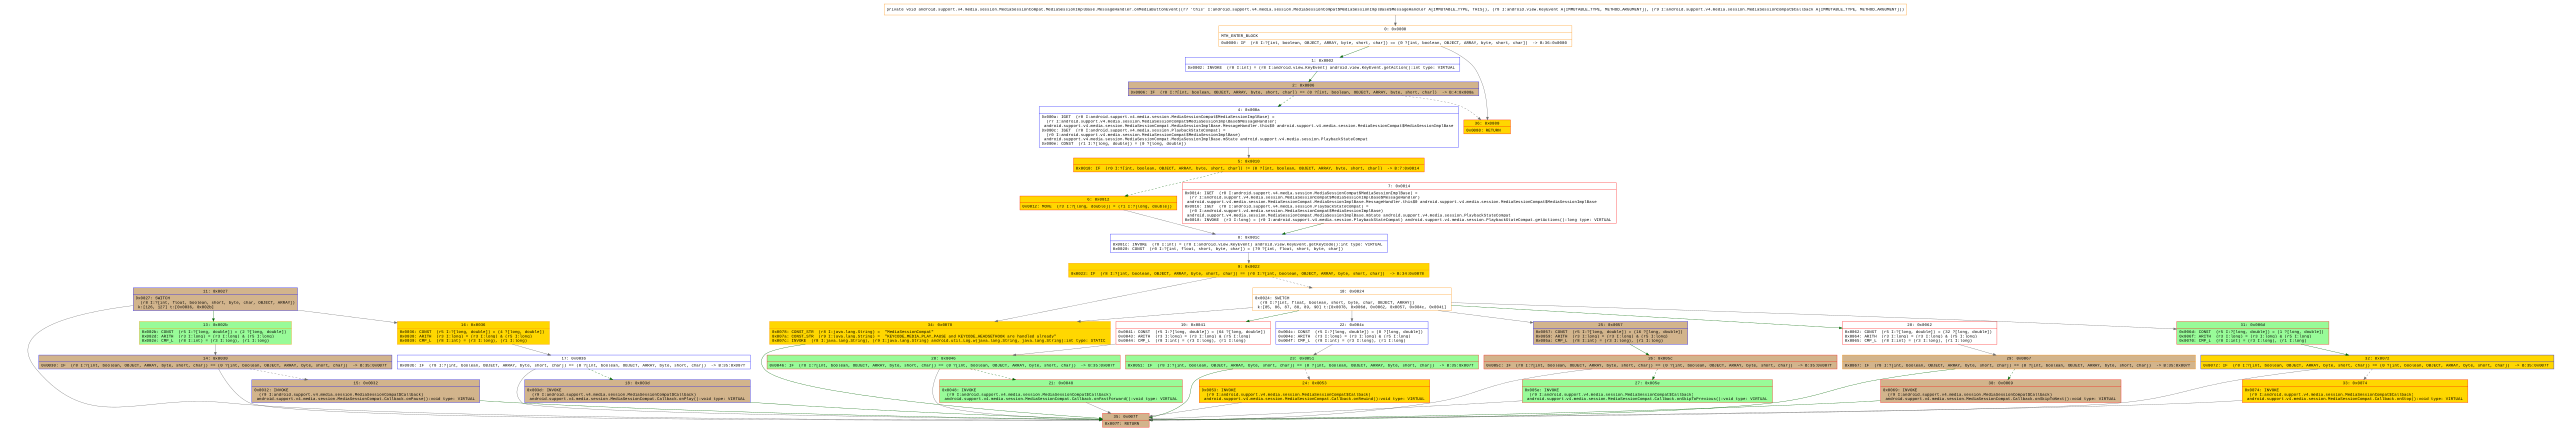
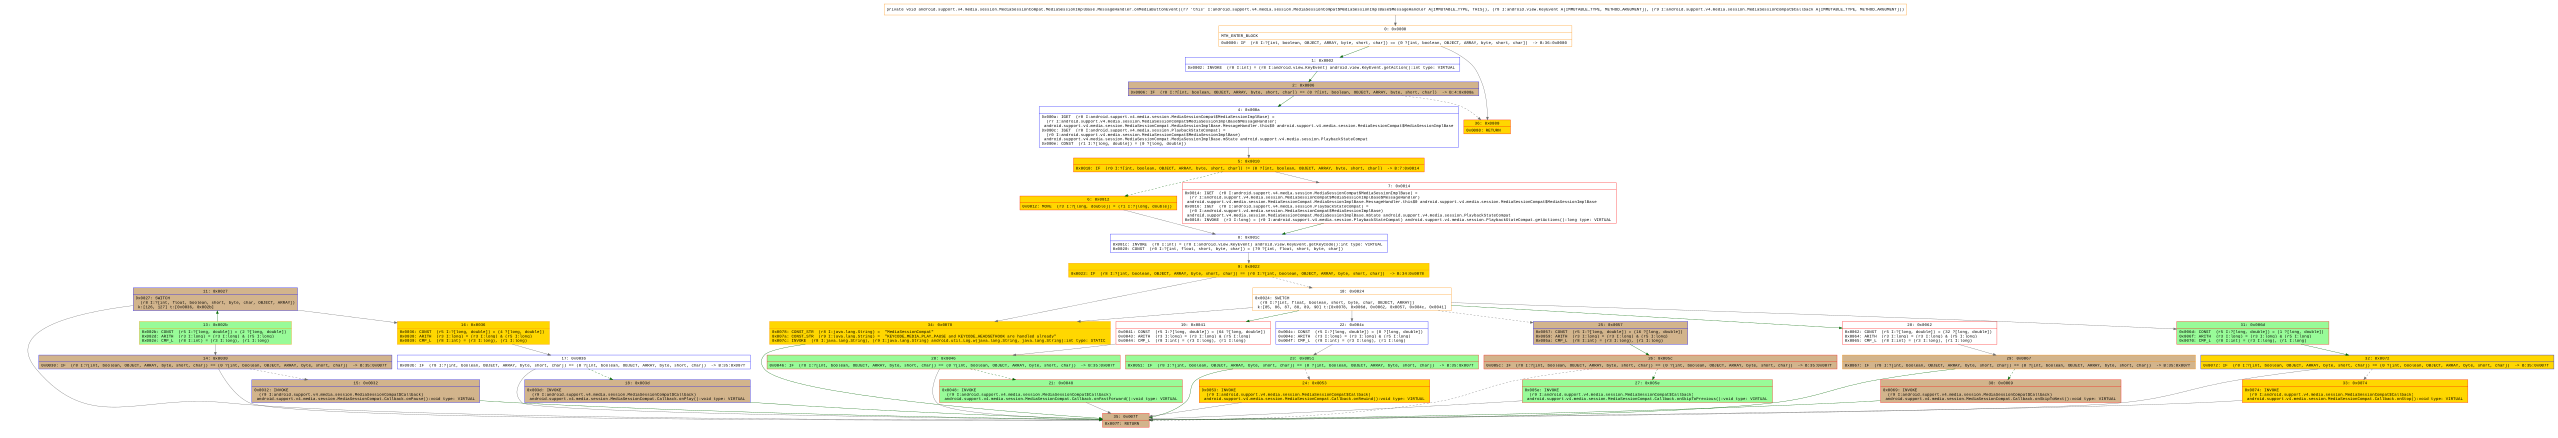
(1287, 100) -> (1287, 100)
none -> (1296, 177)
(213, 315) -> (217, 318)
(1484, 316) -> (1484, 316)
(1352, 412) -> (1352, 412)
